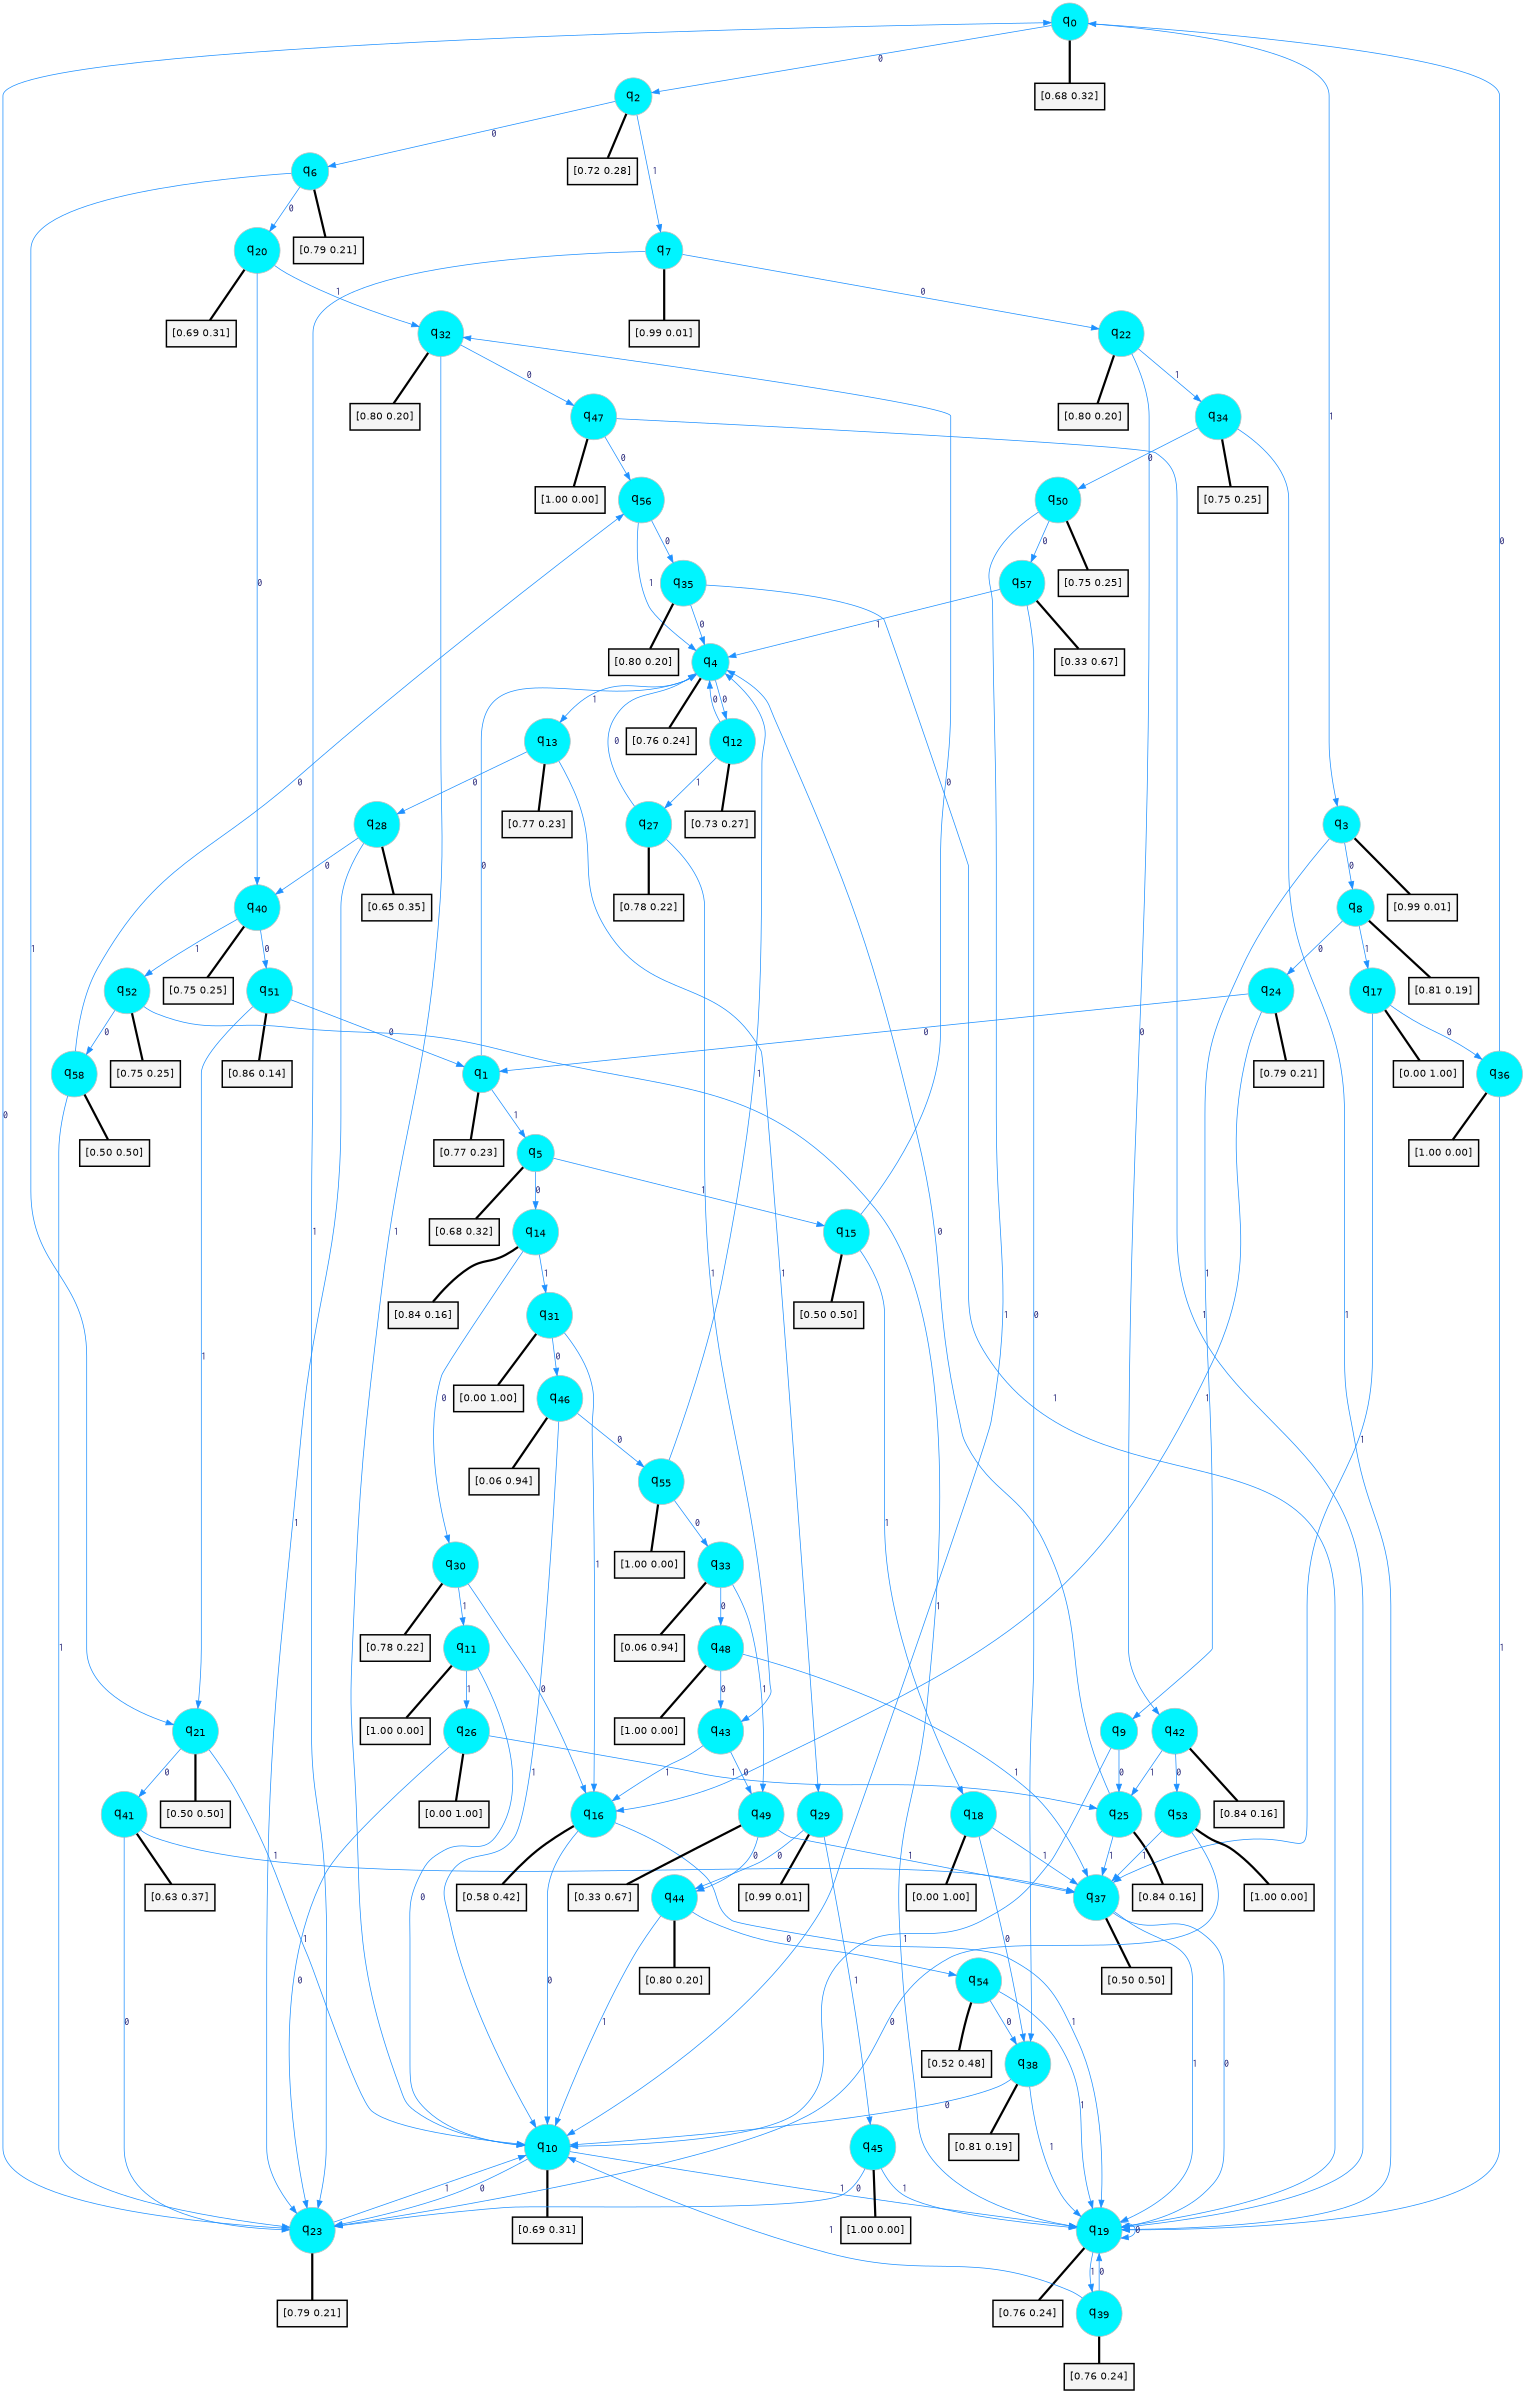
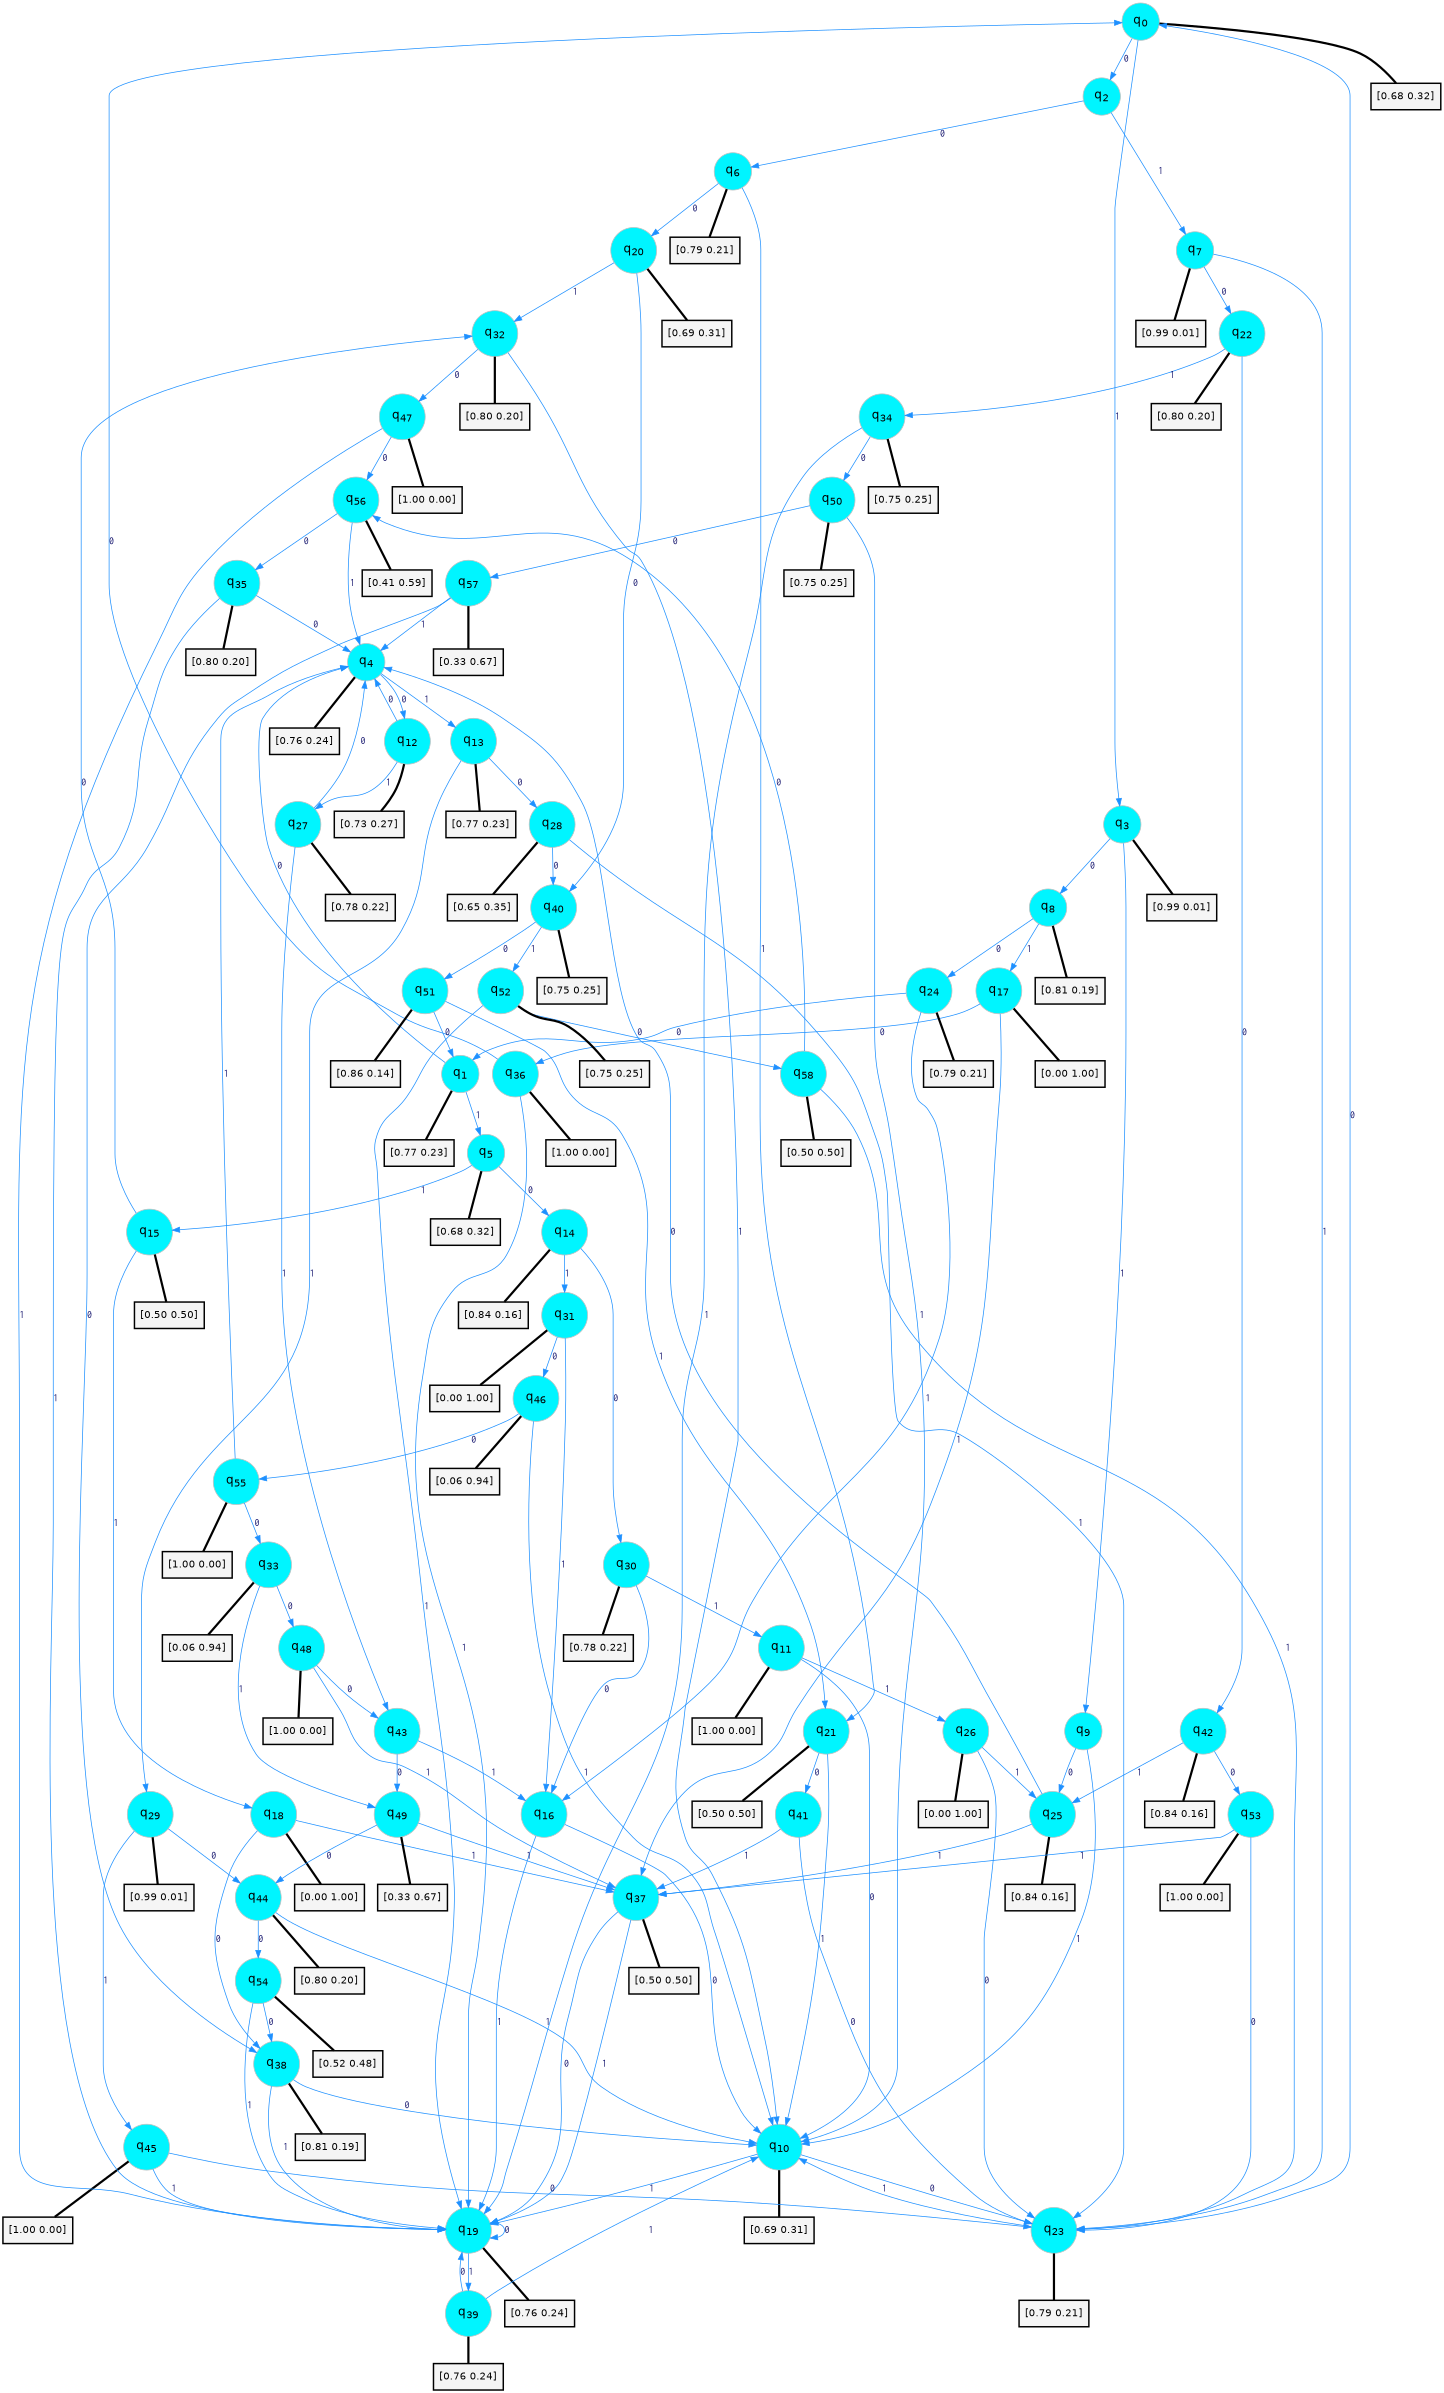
(602, 171) -> none
none -> (397, 583)
(180, 1898) -> none
(492, 1898) -> none
